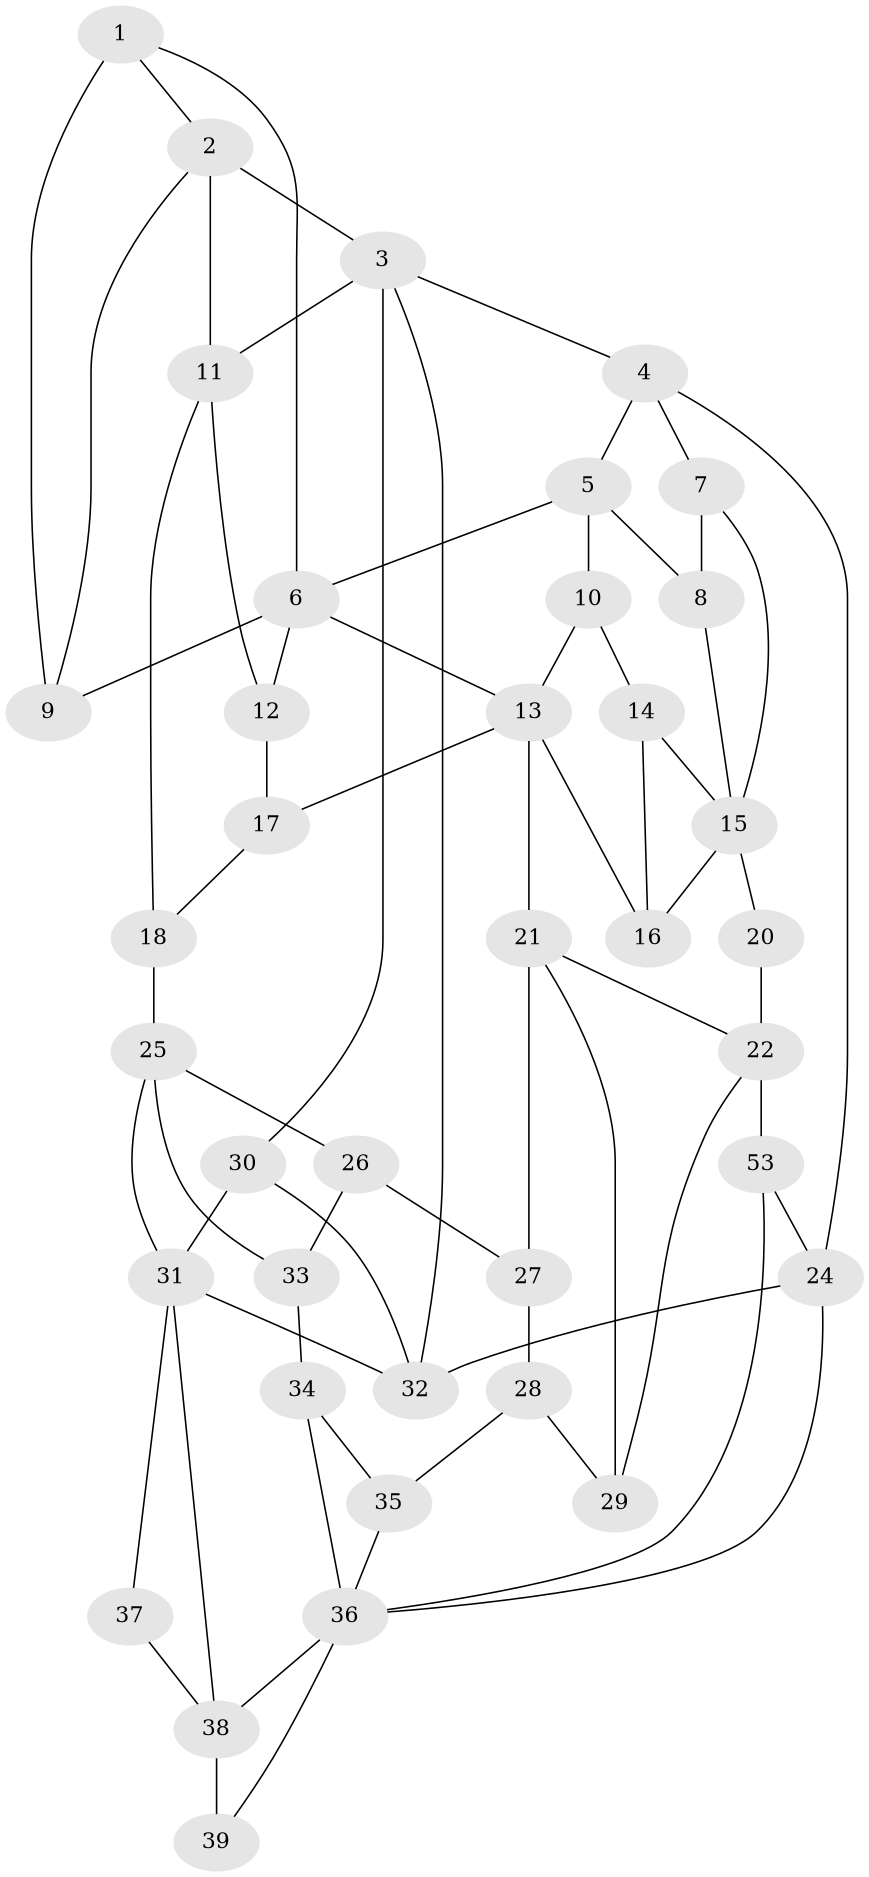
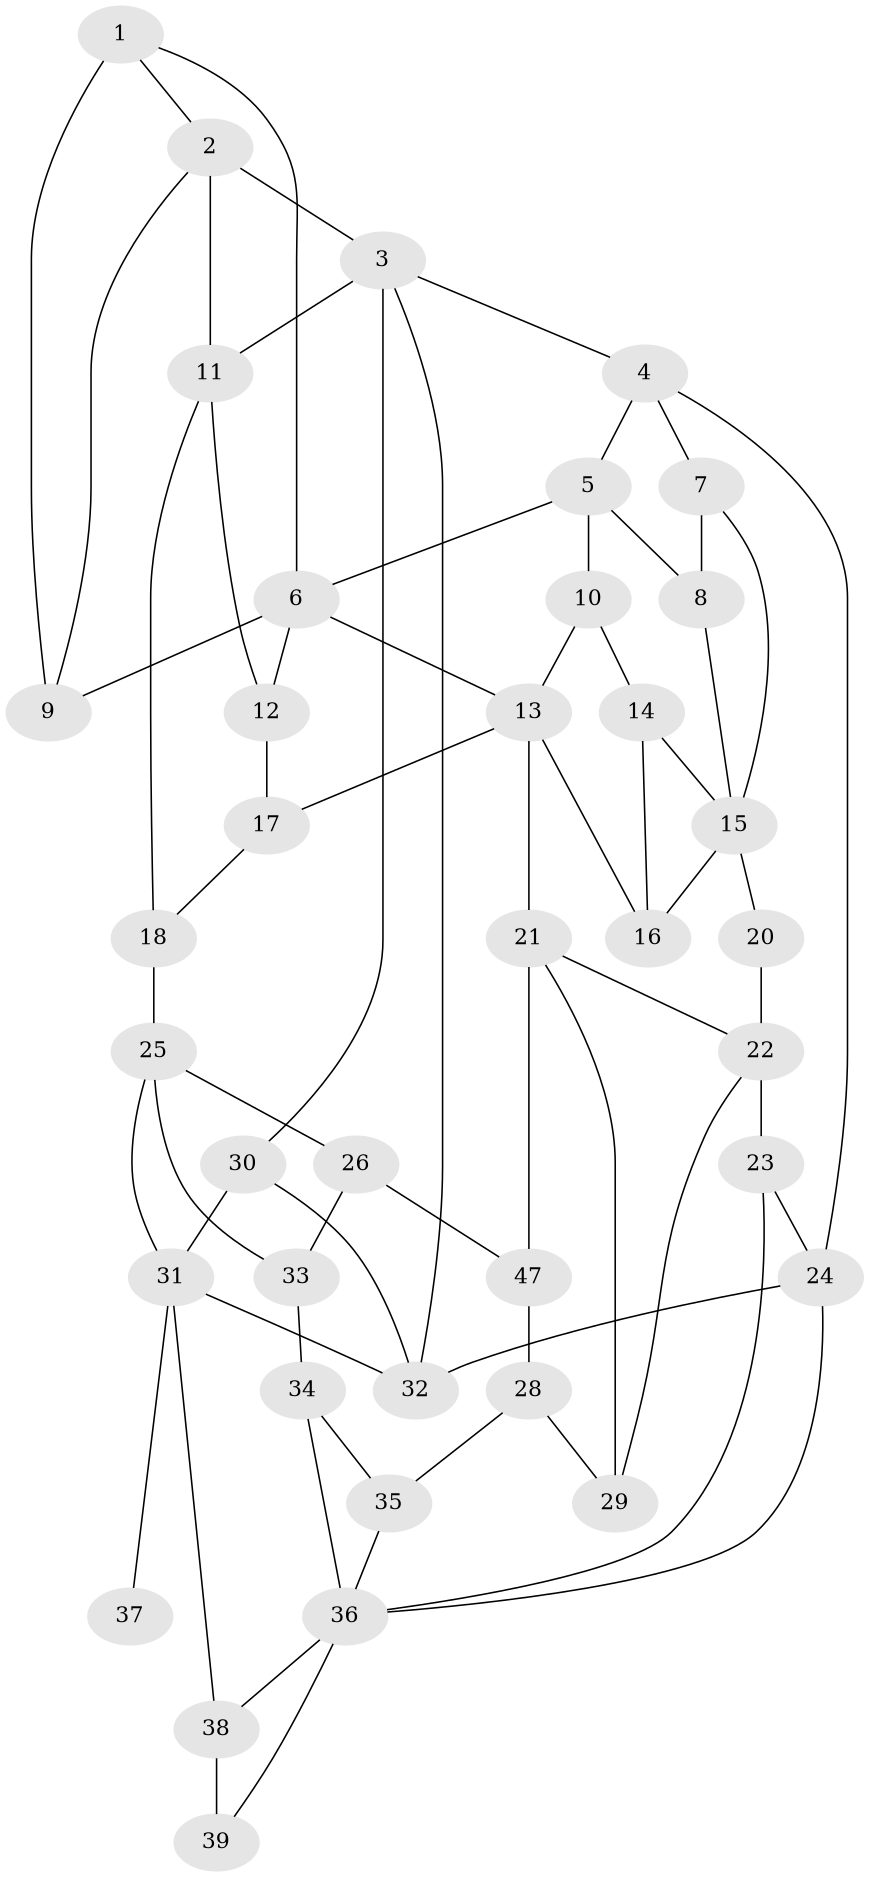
(761, 1165) -> (761, 1165)
(529, 1278) -> (529, 1278)
(173, 1673) -> none
